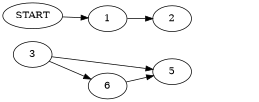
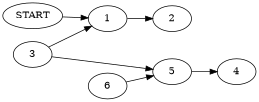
(67, 69) -> (67, 38)
none -> (237, 72)
